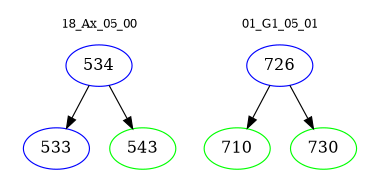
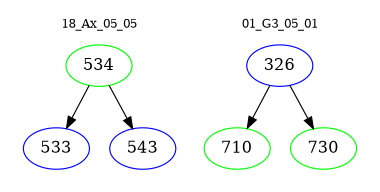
(100, 25) -> (100, 25)
(280, 25) -> (280, 25)
(99, 66) -> (99, 66)
(280, 66) -> (280, 66)
(143, 149) -> (143, 149)
